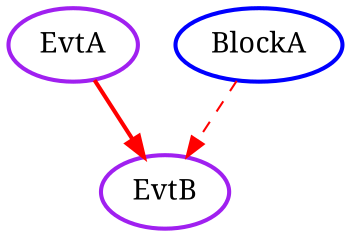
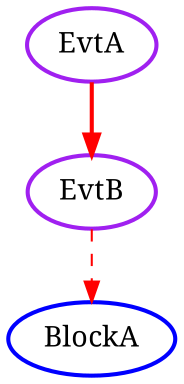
(217, 110) -> (92, 255)
